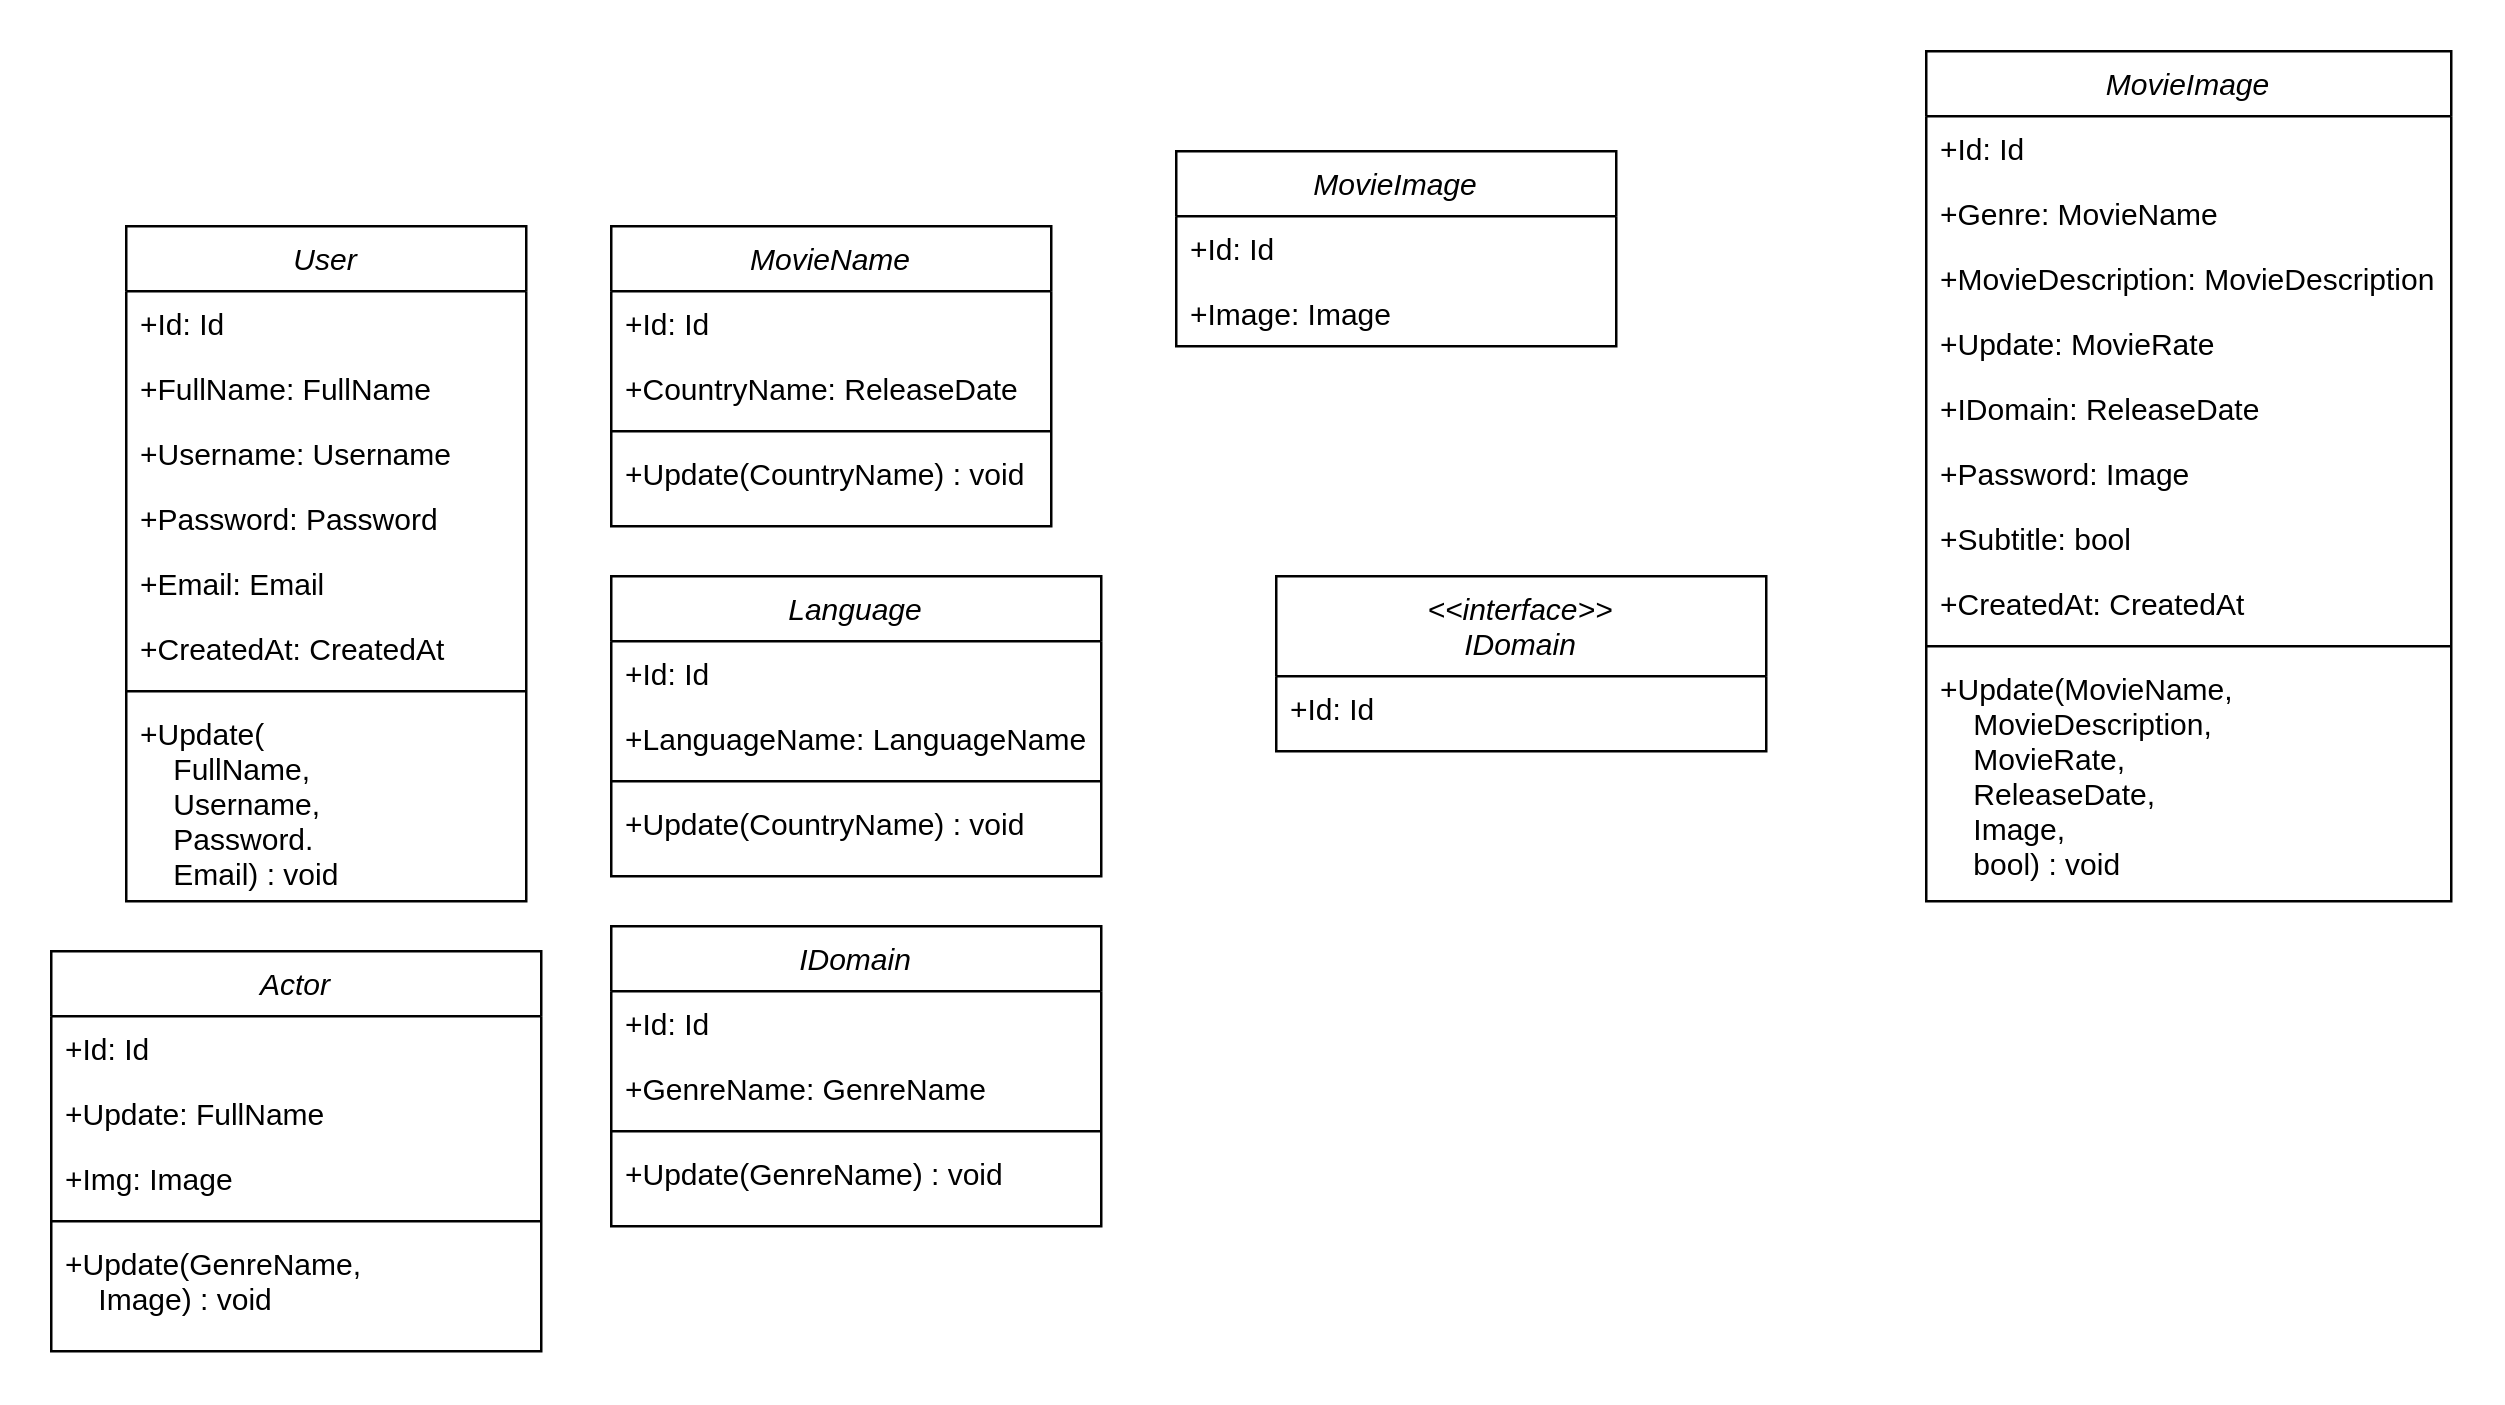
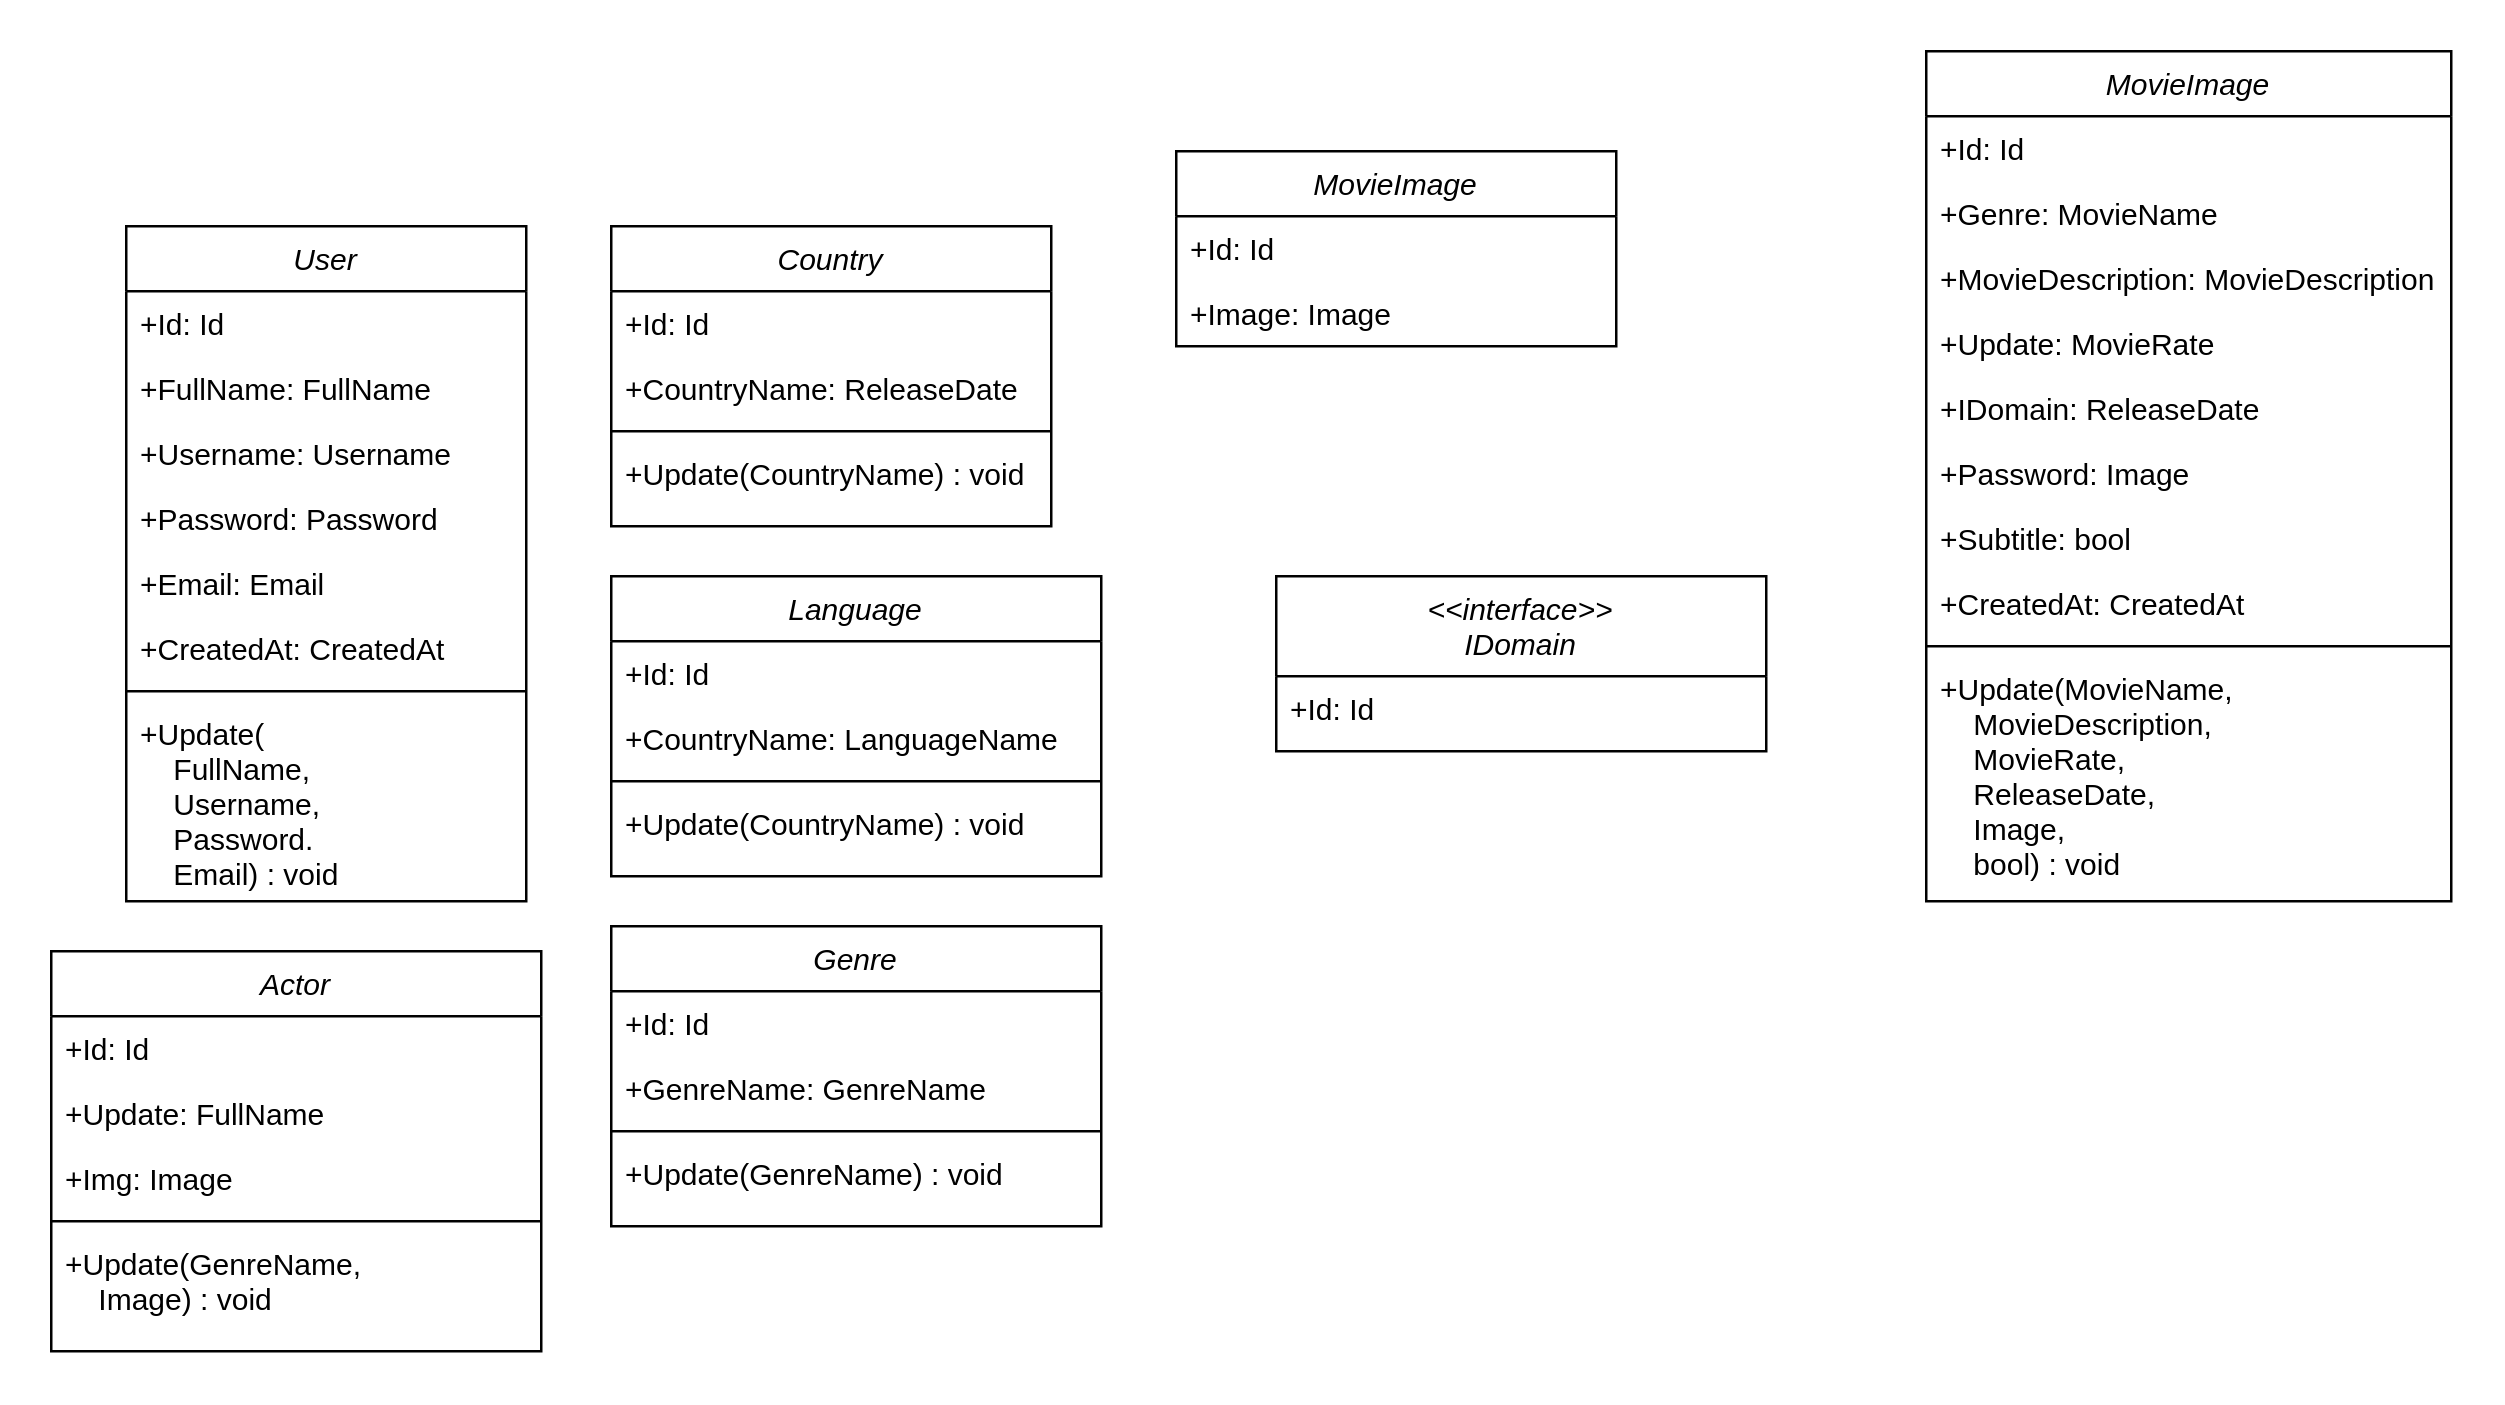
(830, 260) -> (830, 260)
(844, 740) -> (836, 740)
(855, 960) -> (855, 960)
